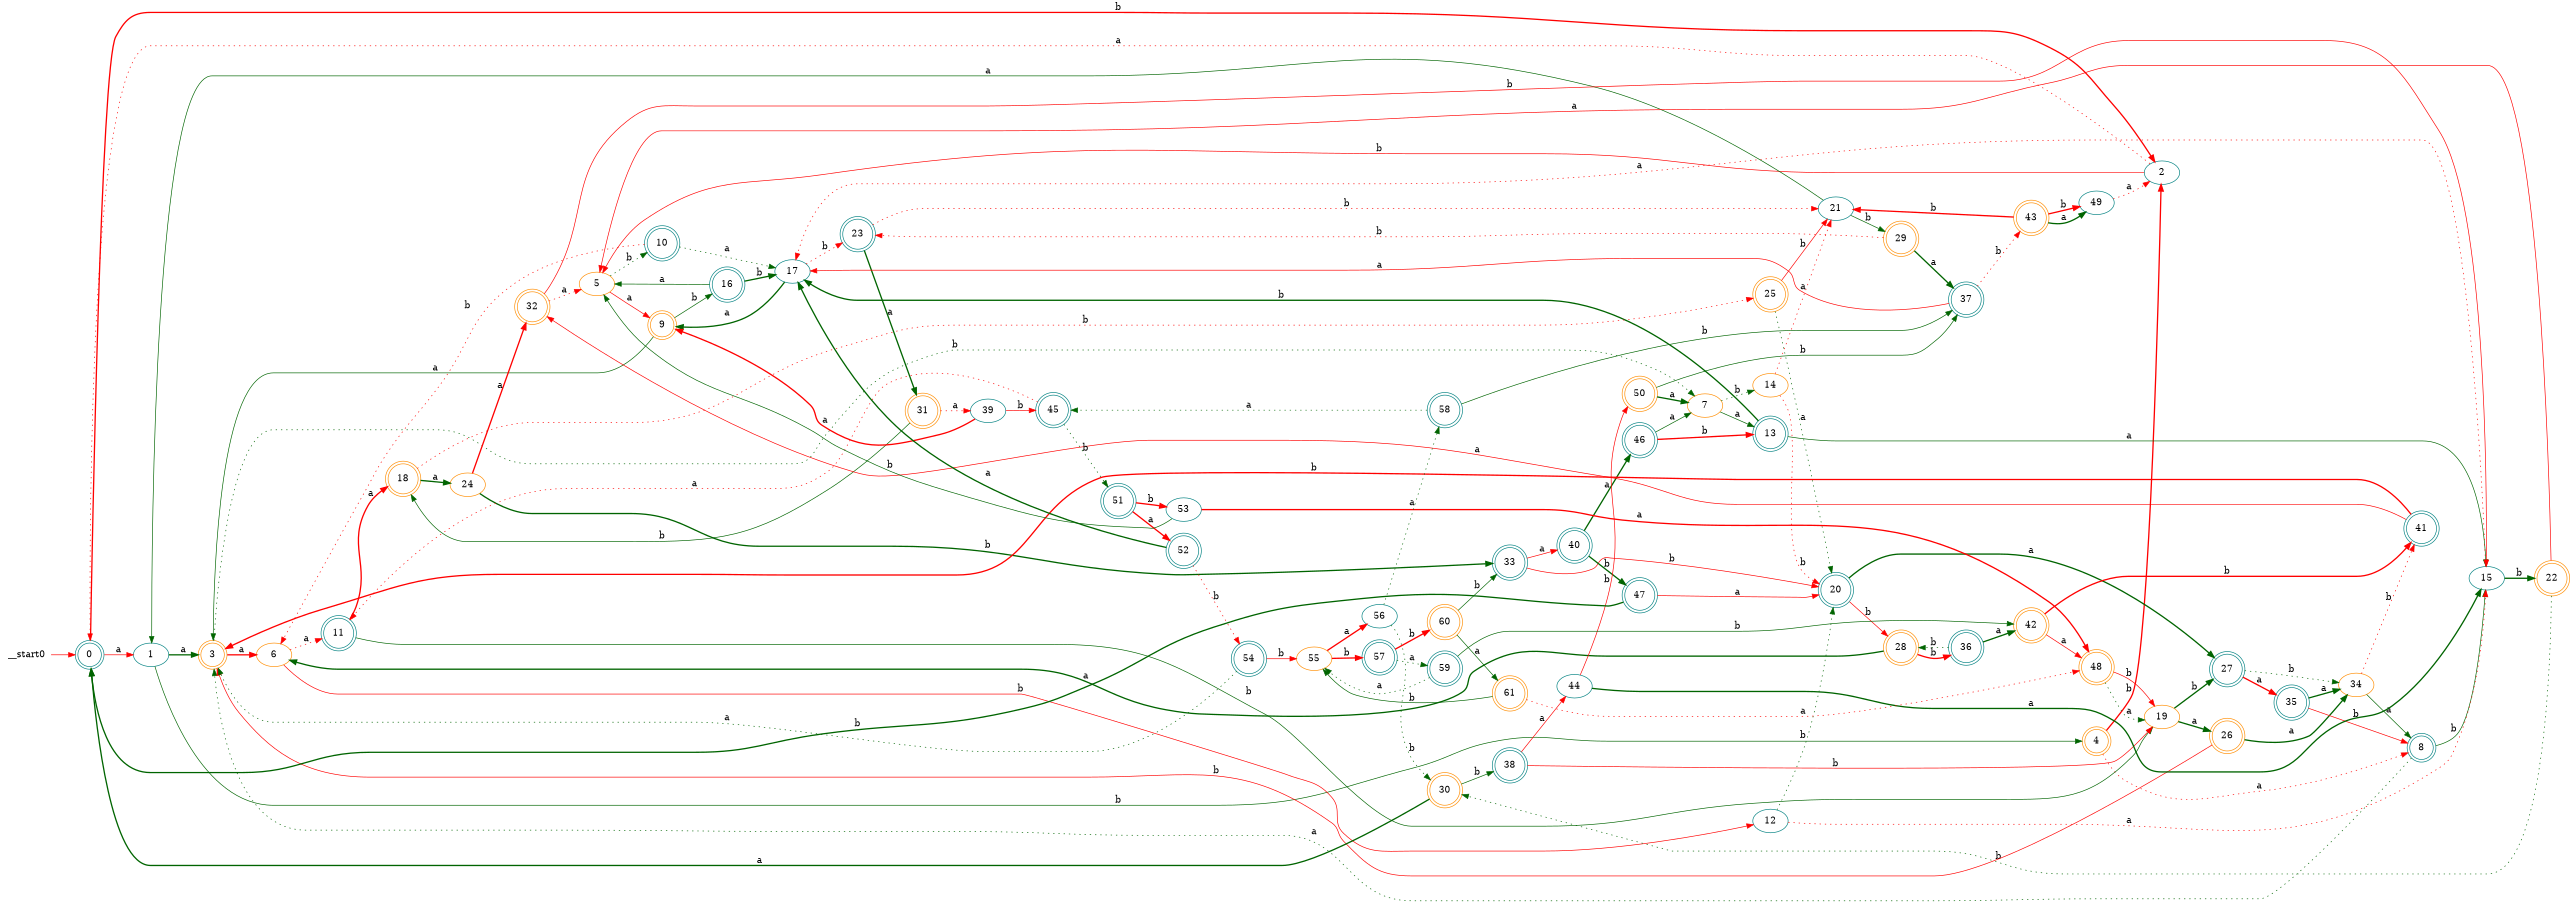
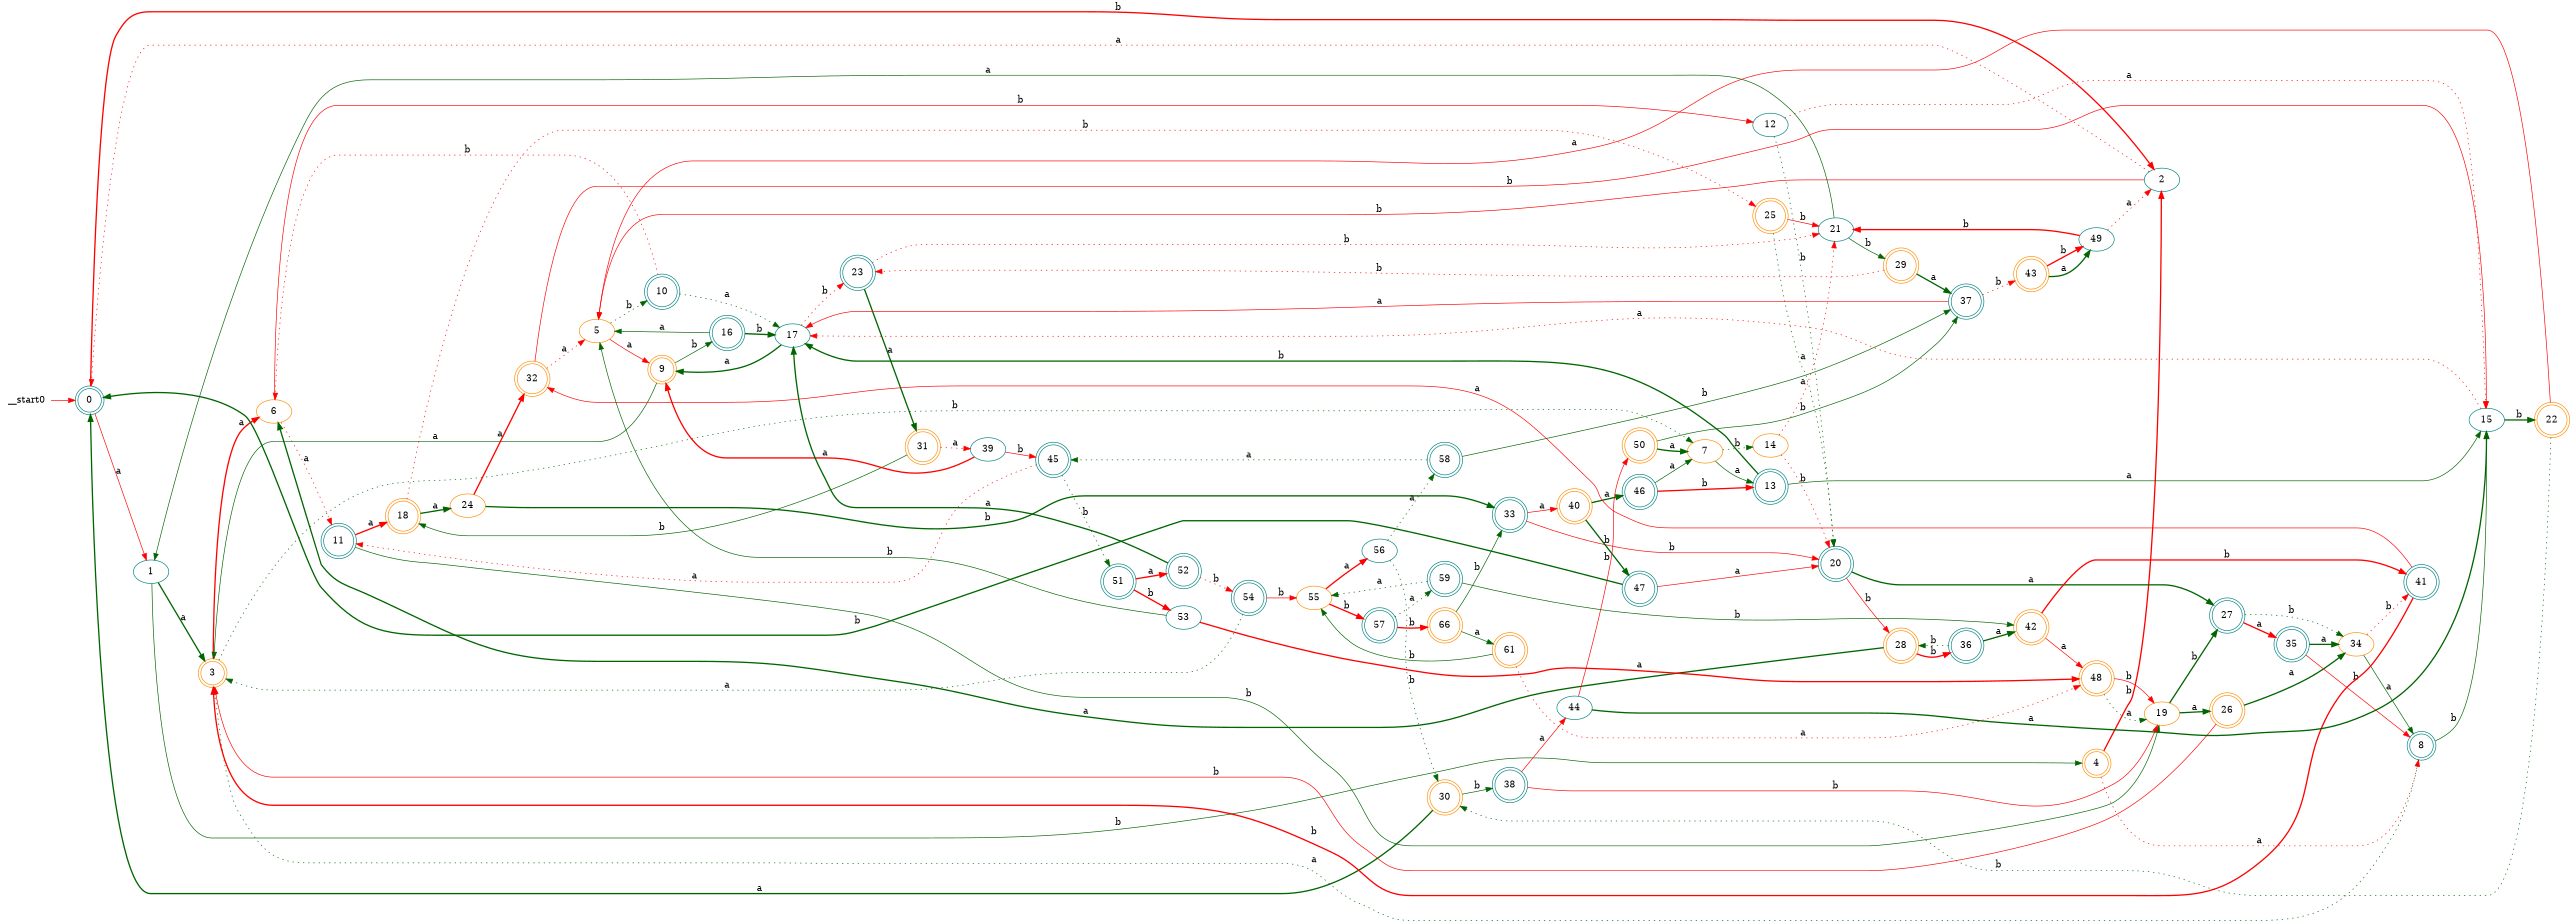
(1937, 213) -> (1970, 230)
(1575, 546) -> (1575, 506)
(1445, 622) -> (1445, 625)
